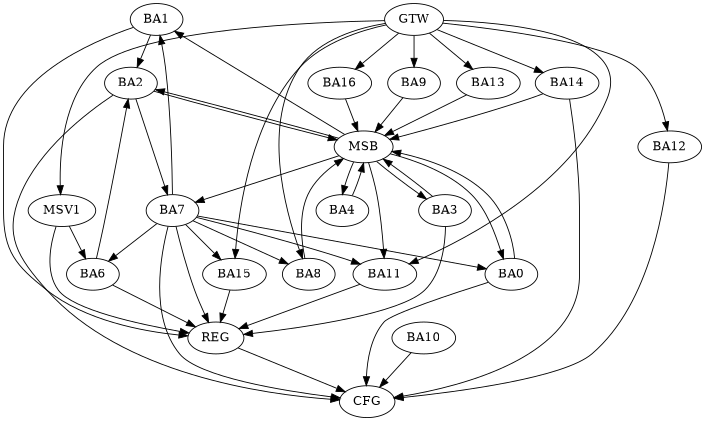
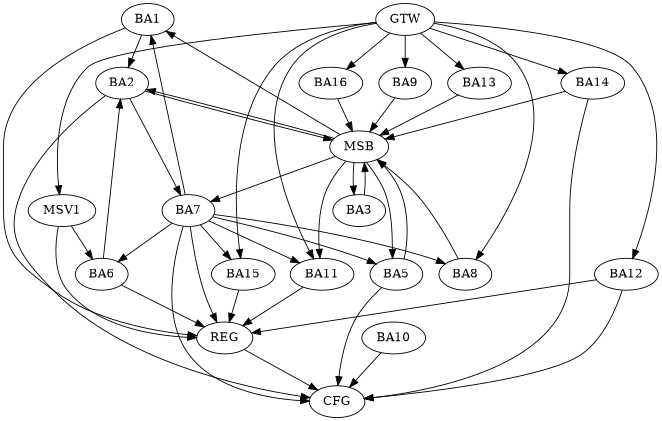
(342, 211) -> none
(511, 274) -> (396, 274)
(374, 312) -> (428, 306)
